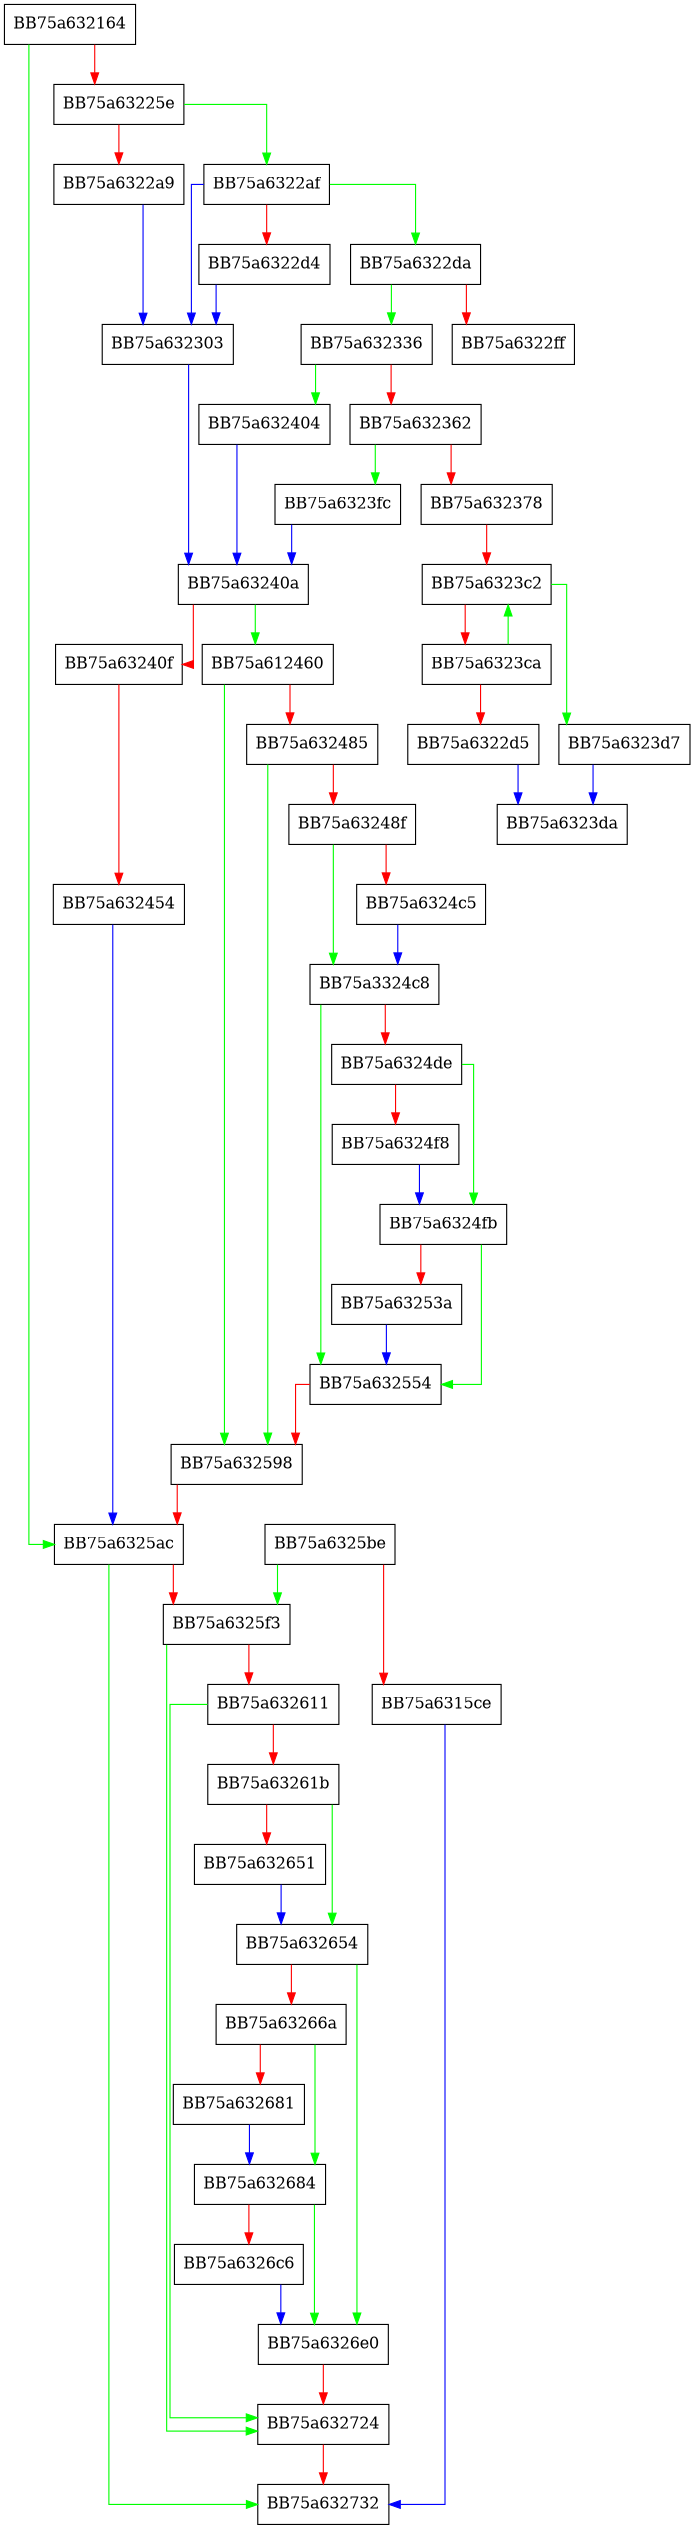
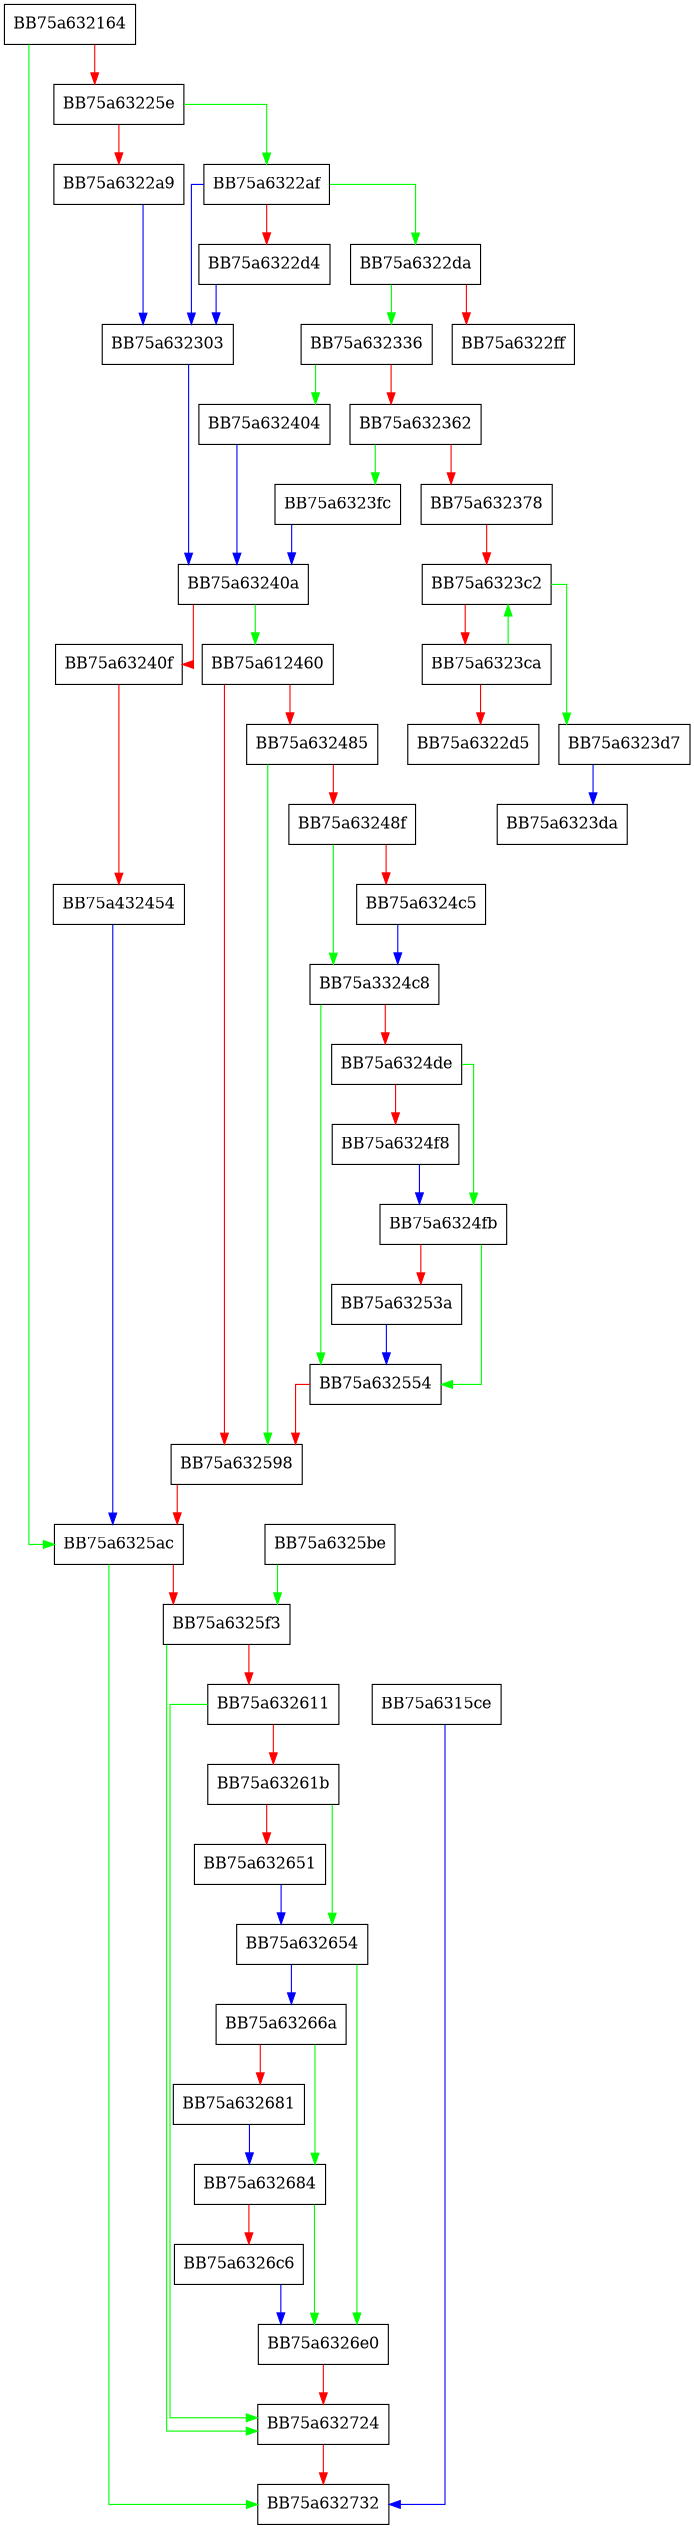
(518, 779) -> none
(119, 904) -> (119, 904)
(224, 1059) -> (224, 1059)
(384, 1619) -> none
(291, 1979) -> (291, 1979)
